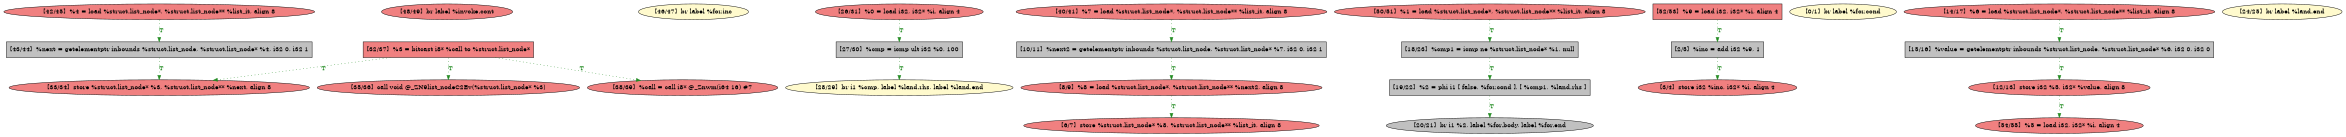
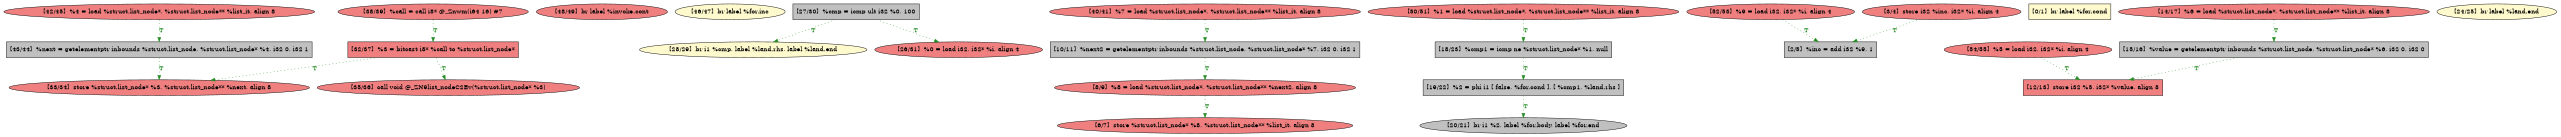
(1717, 12) -> (1771, 12)
(1843, 12) -> (2070, 12)
(899, 29) -> (906, 30)
(1717, 66) -> (1889, 30)
(566, 69) -> (433, 29)
(2059, 88) -> (2093, 88)
(2059, 104) -> (2058, 68)
